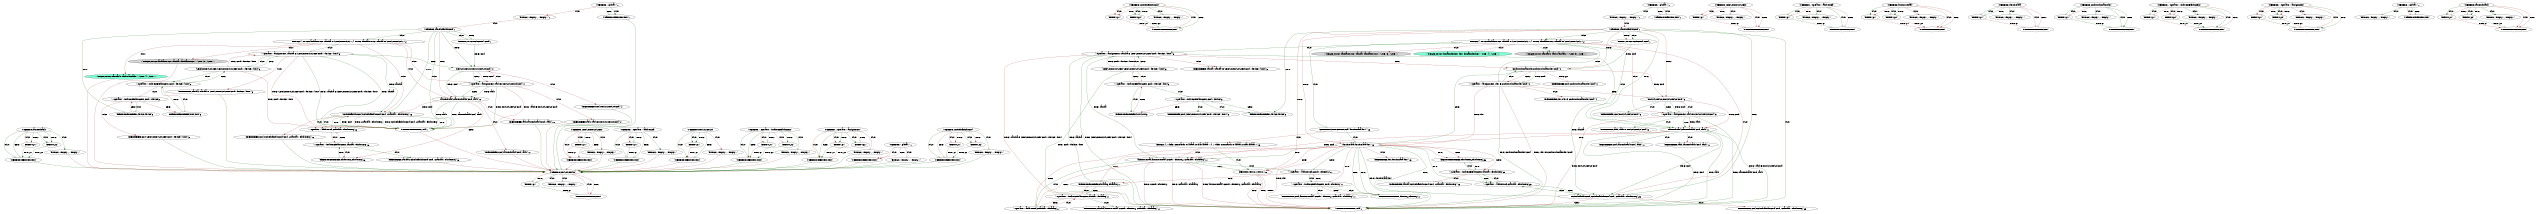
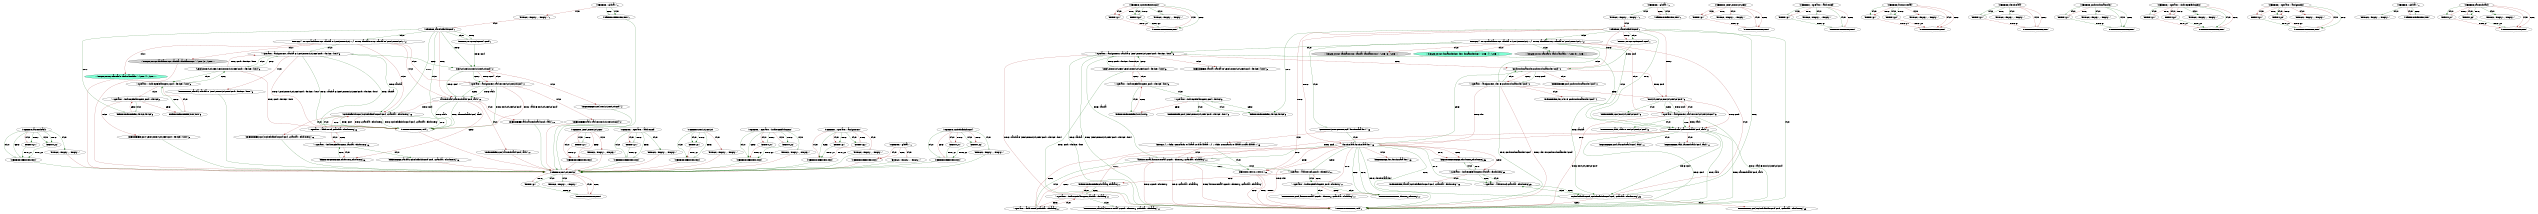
(1564, 77) -> (1564, 77)
